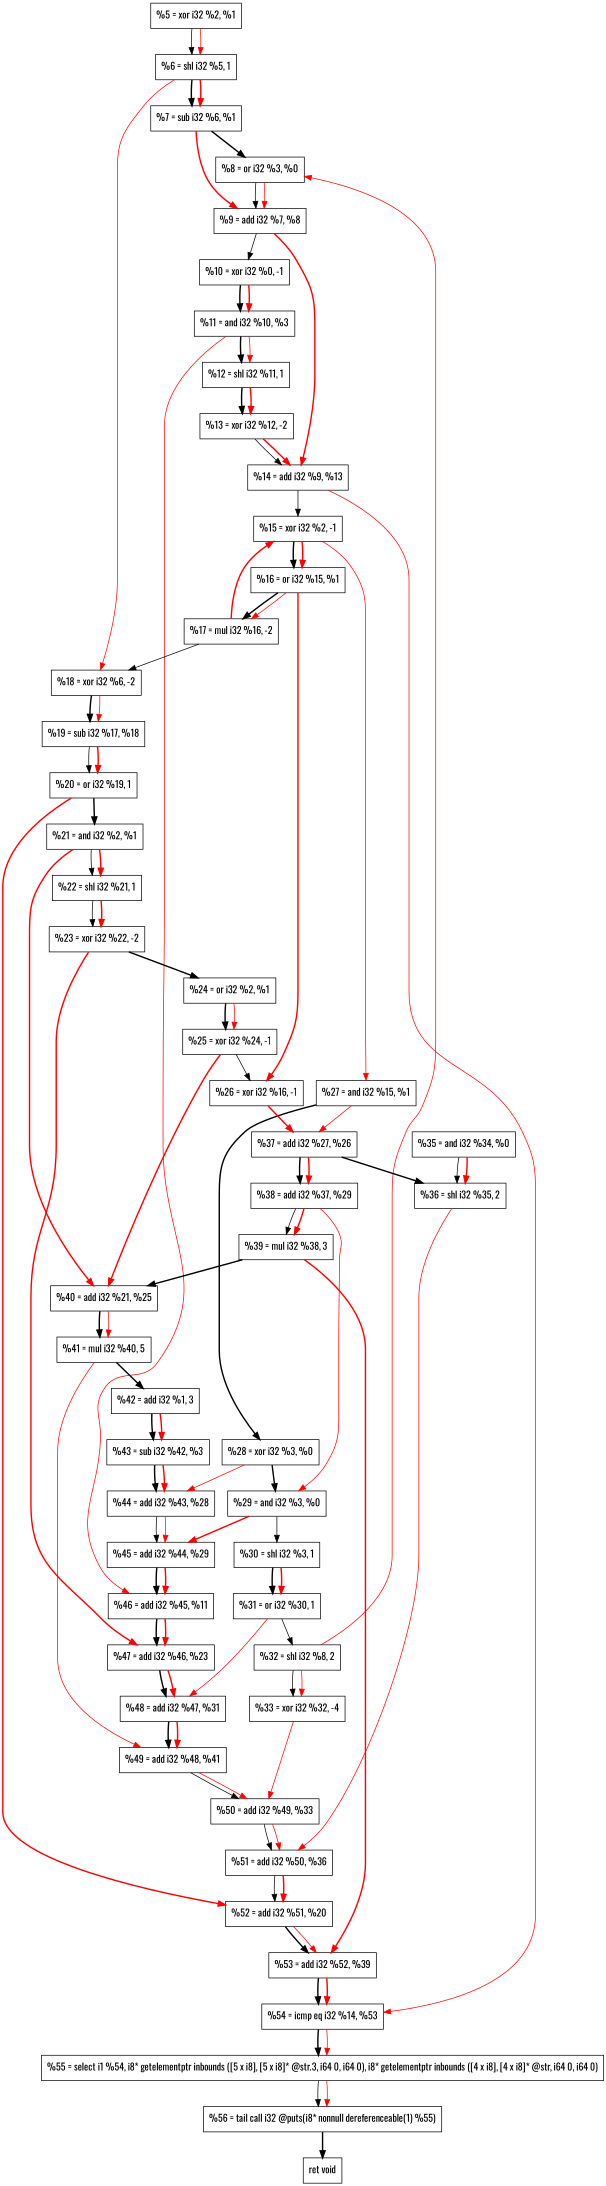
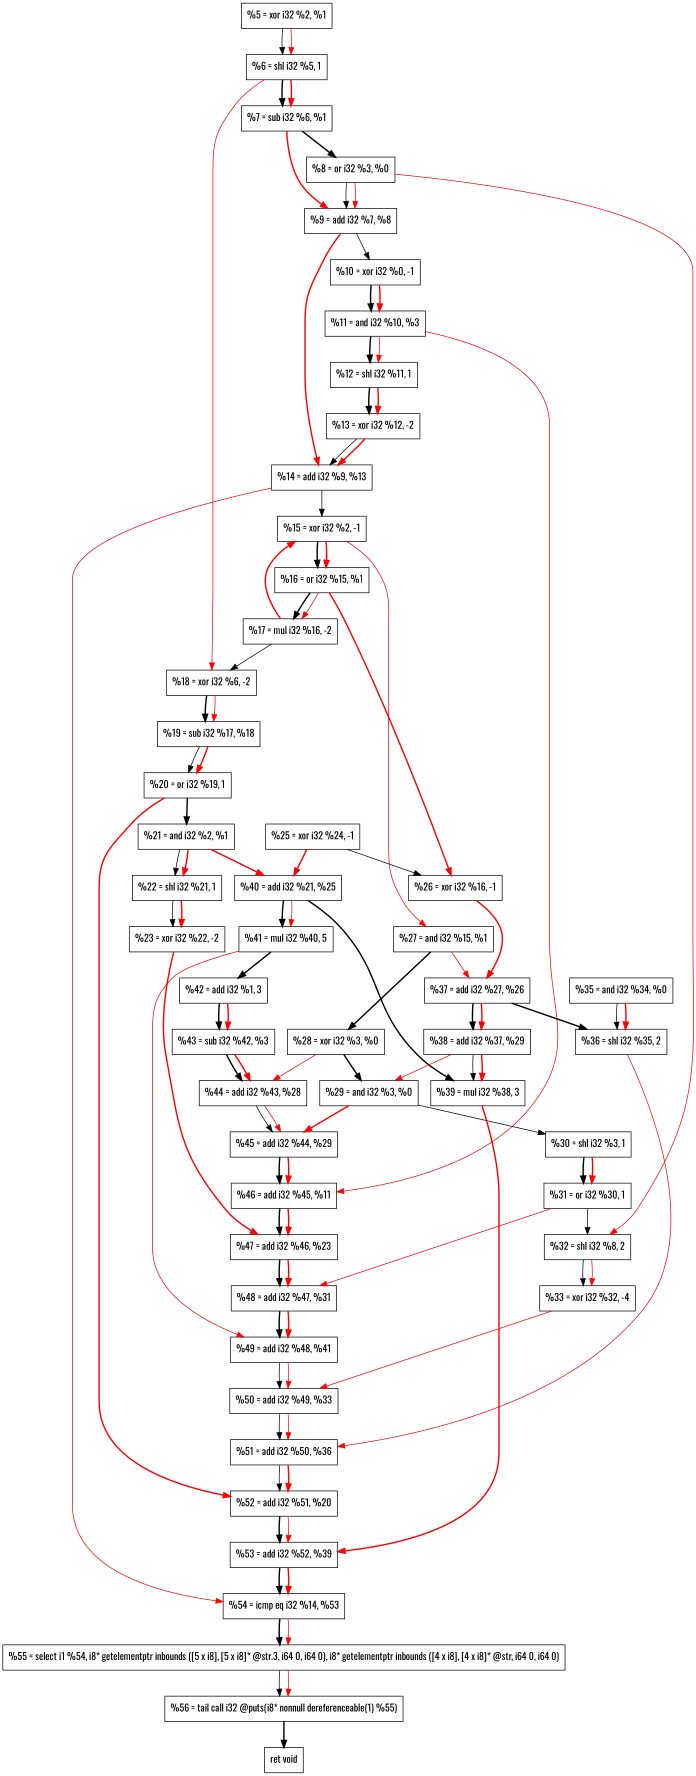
(436, 894) -> (693, 599)
(230, 991) -> none
(199, 1272) -> (377, 989)
